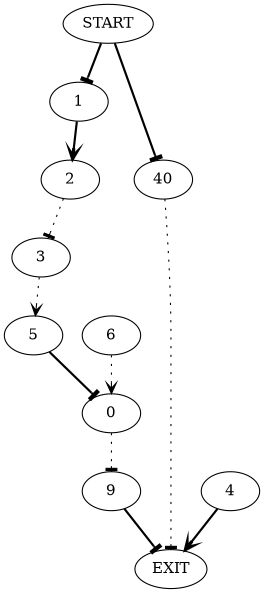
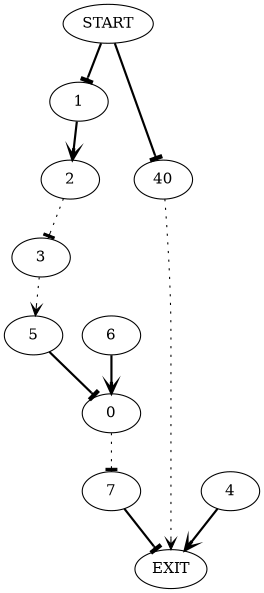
(111, 369) -> (111, 369)
(171, 371) -> (171, 369)
(111, 491) -> (111, 491)
